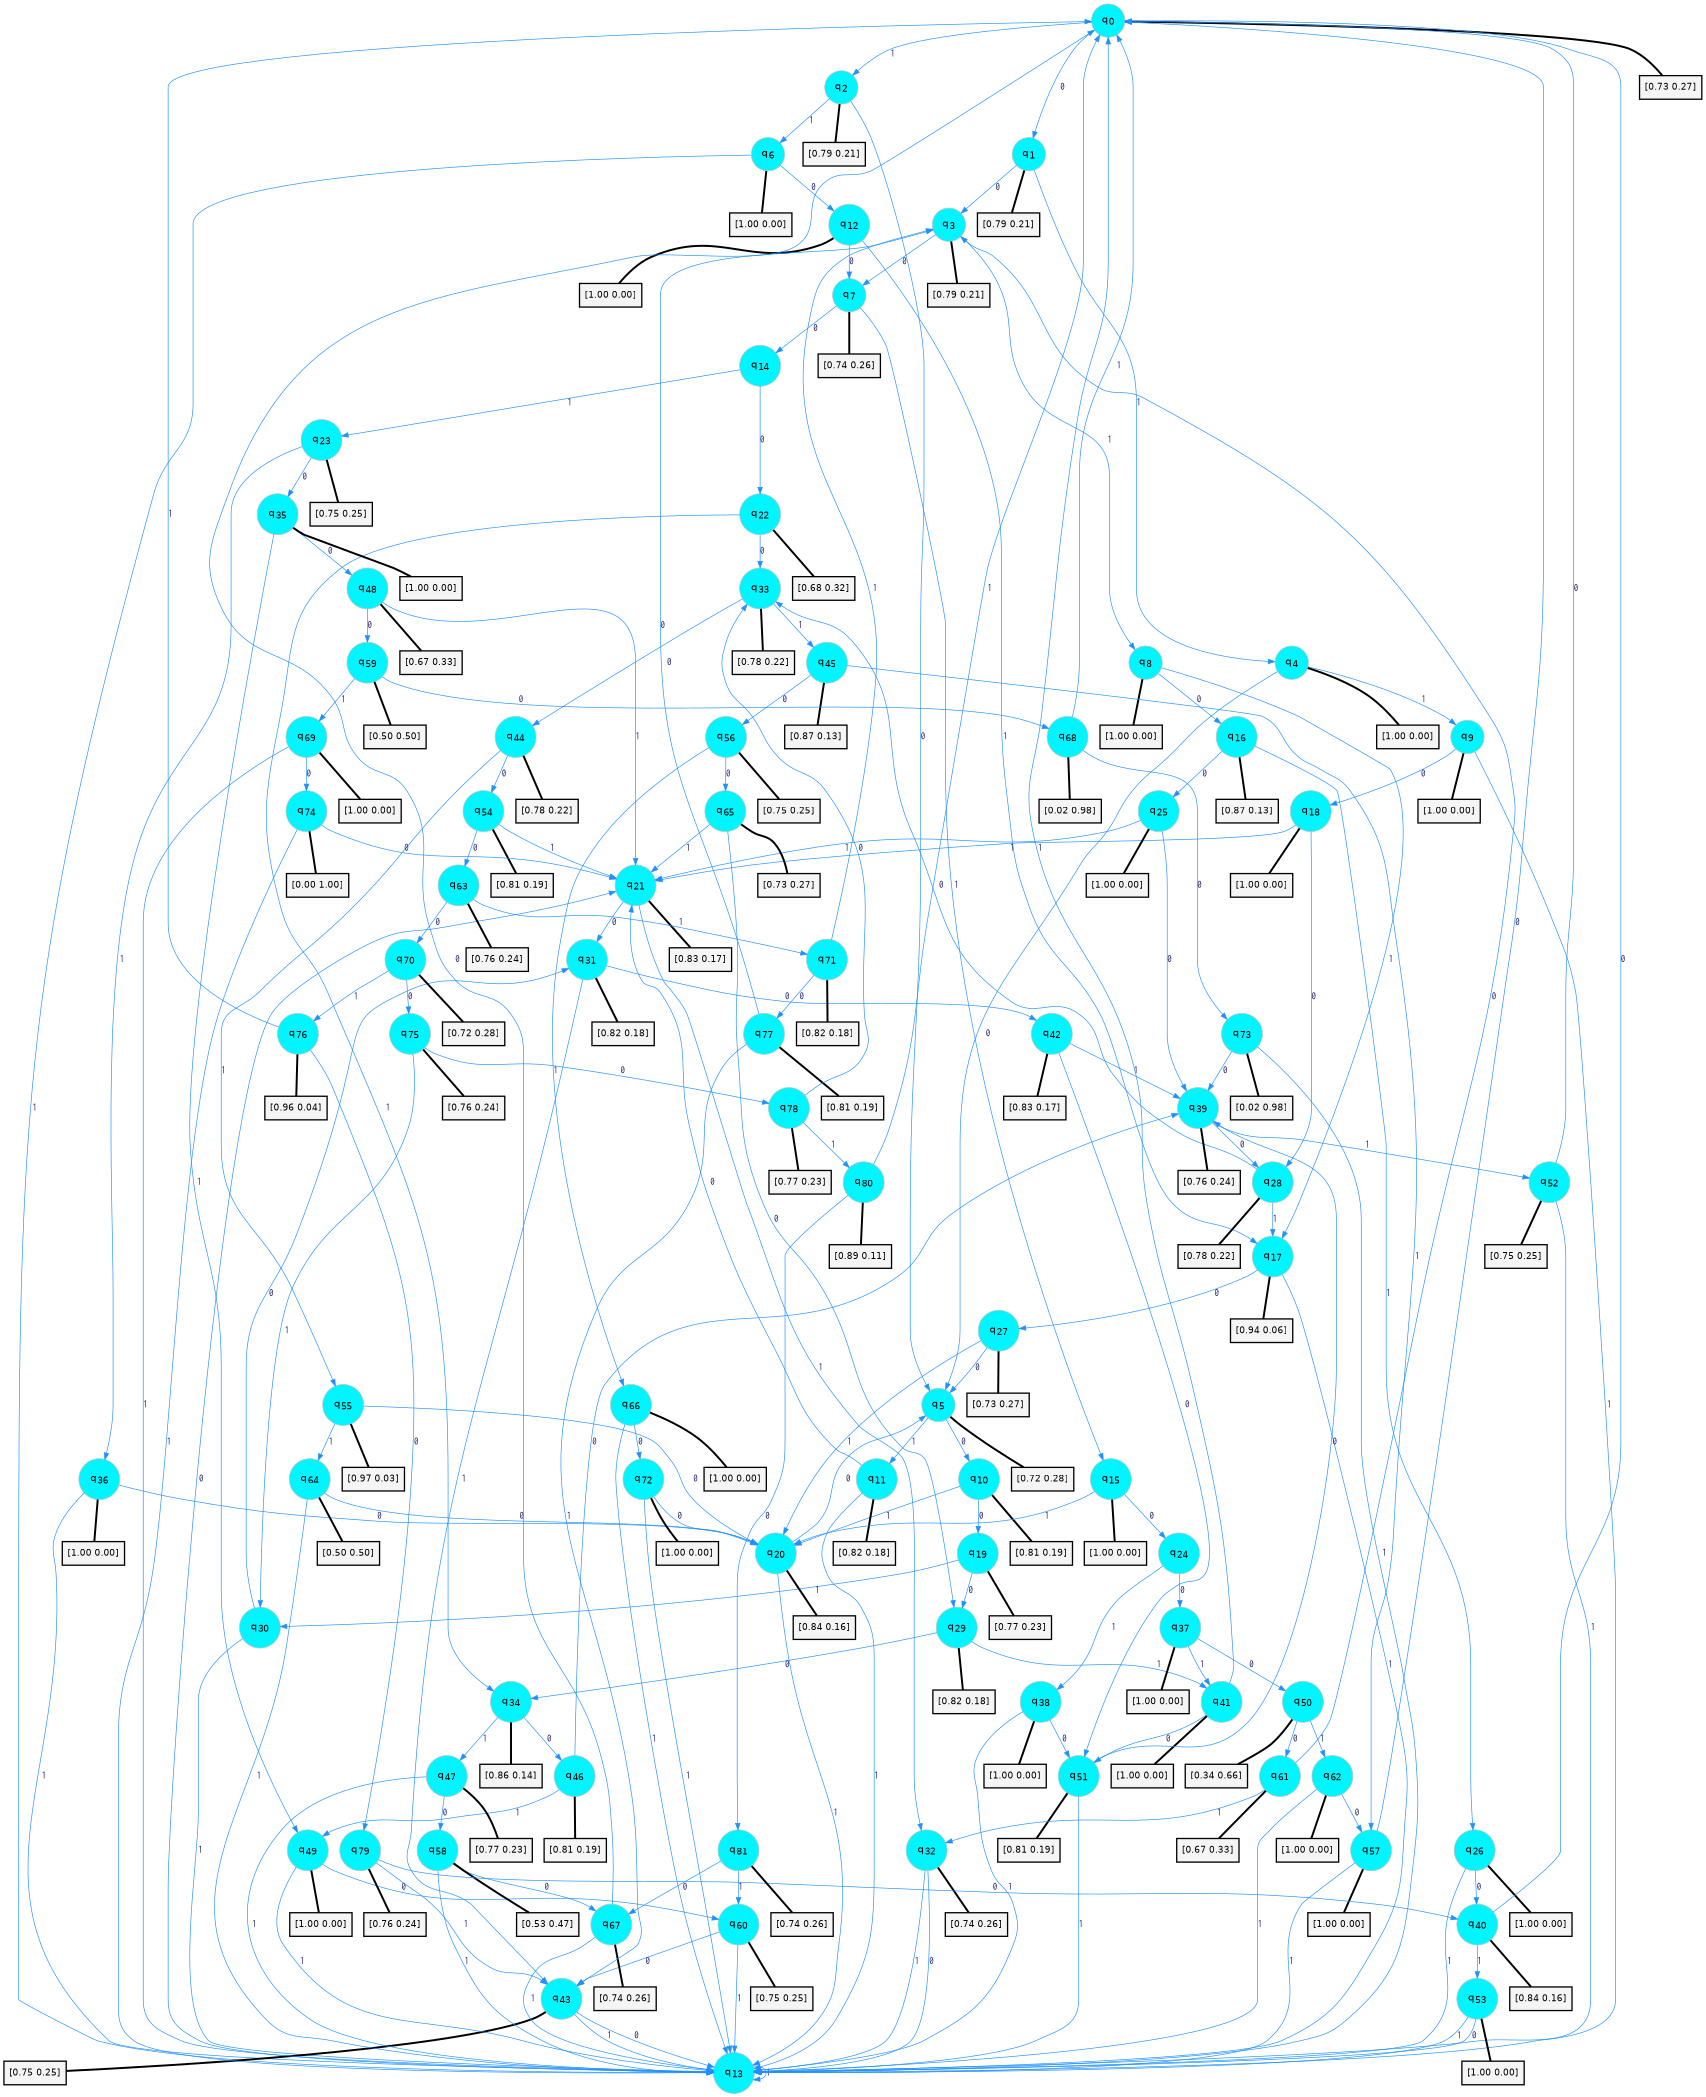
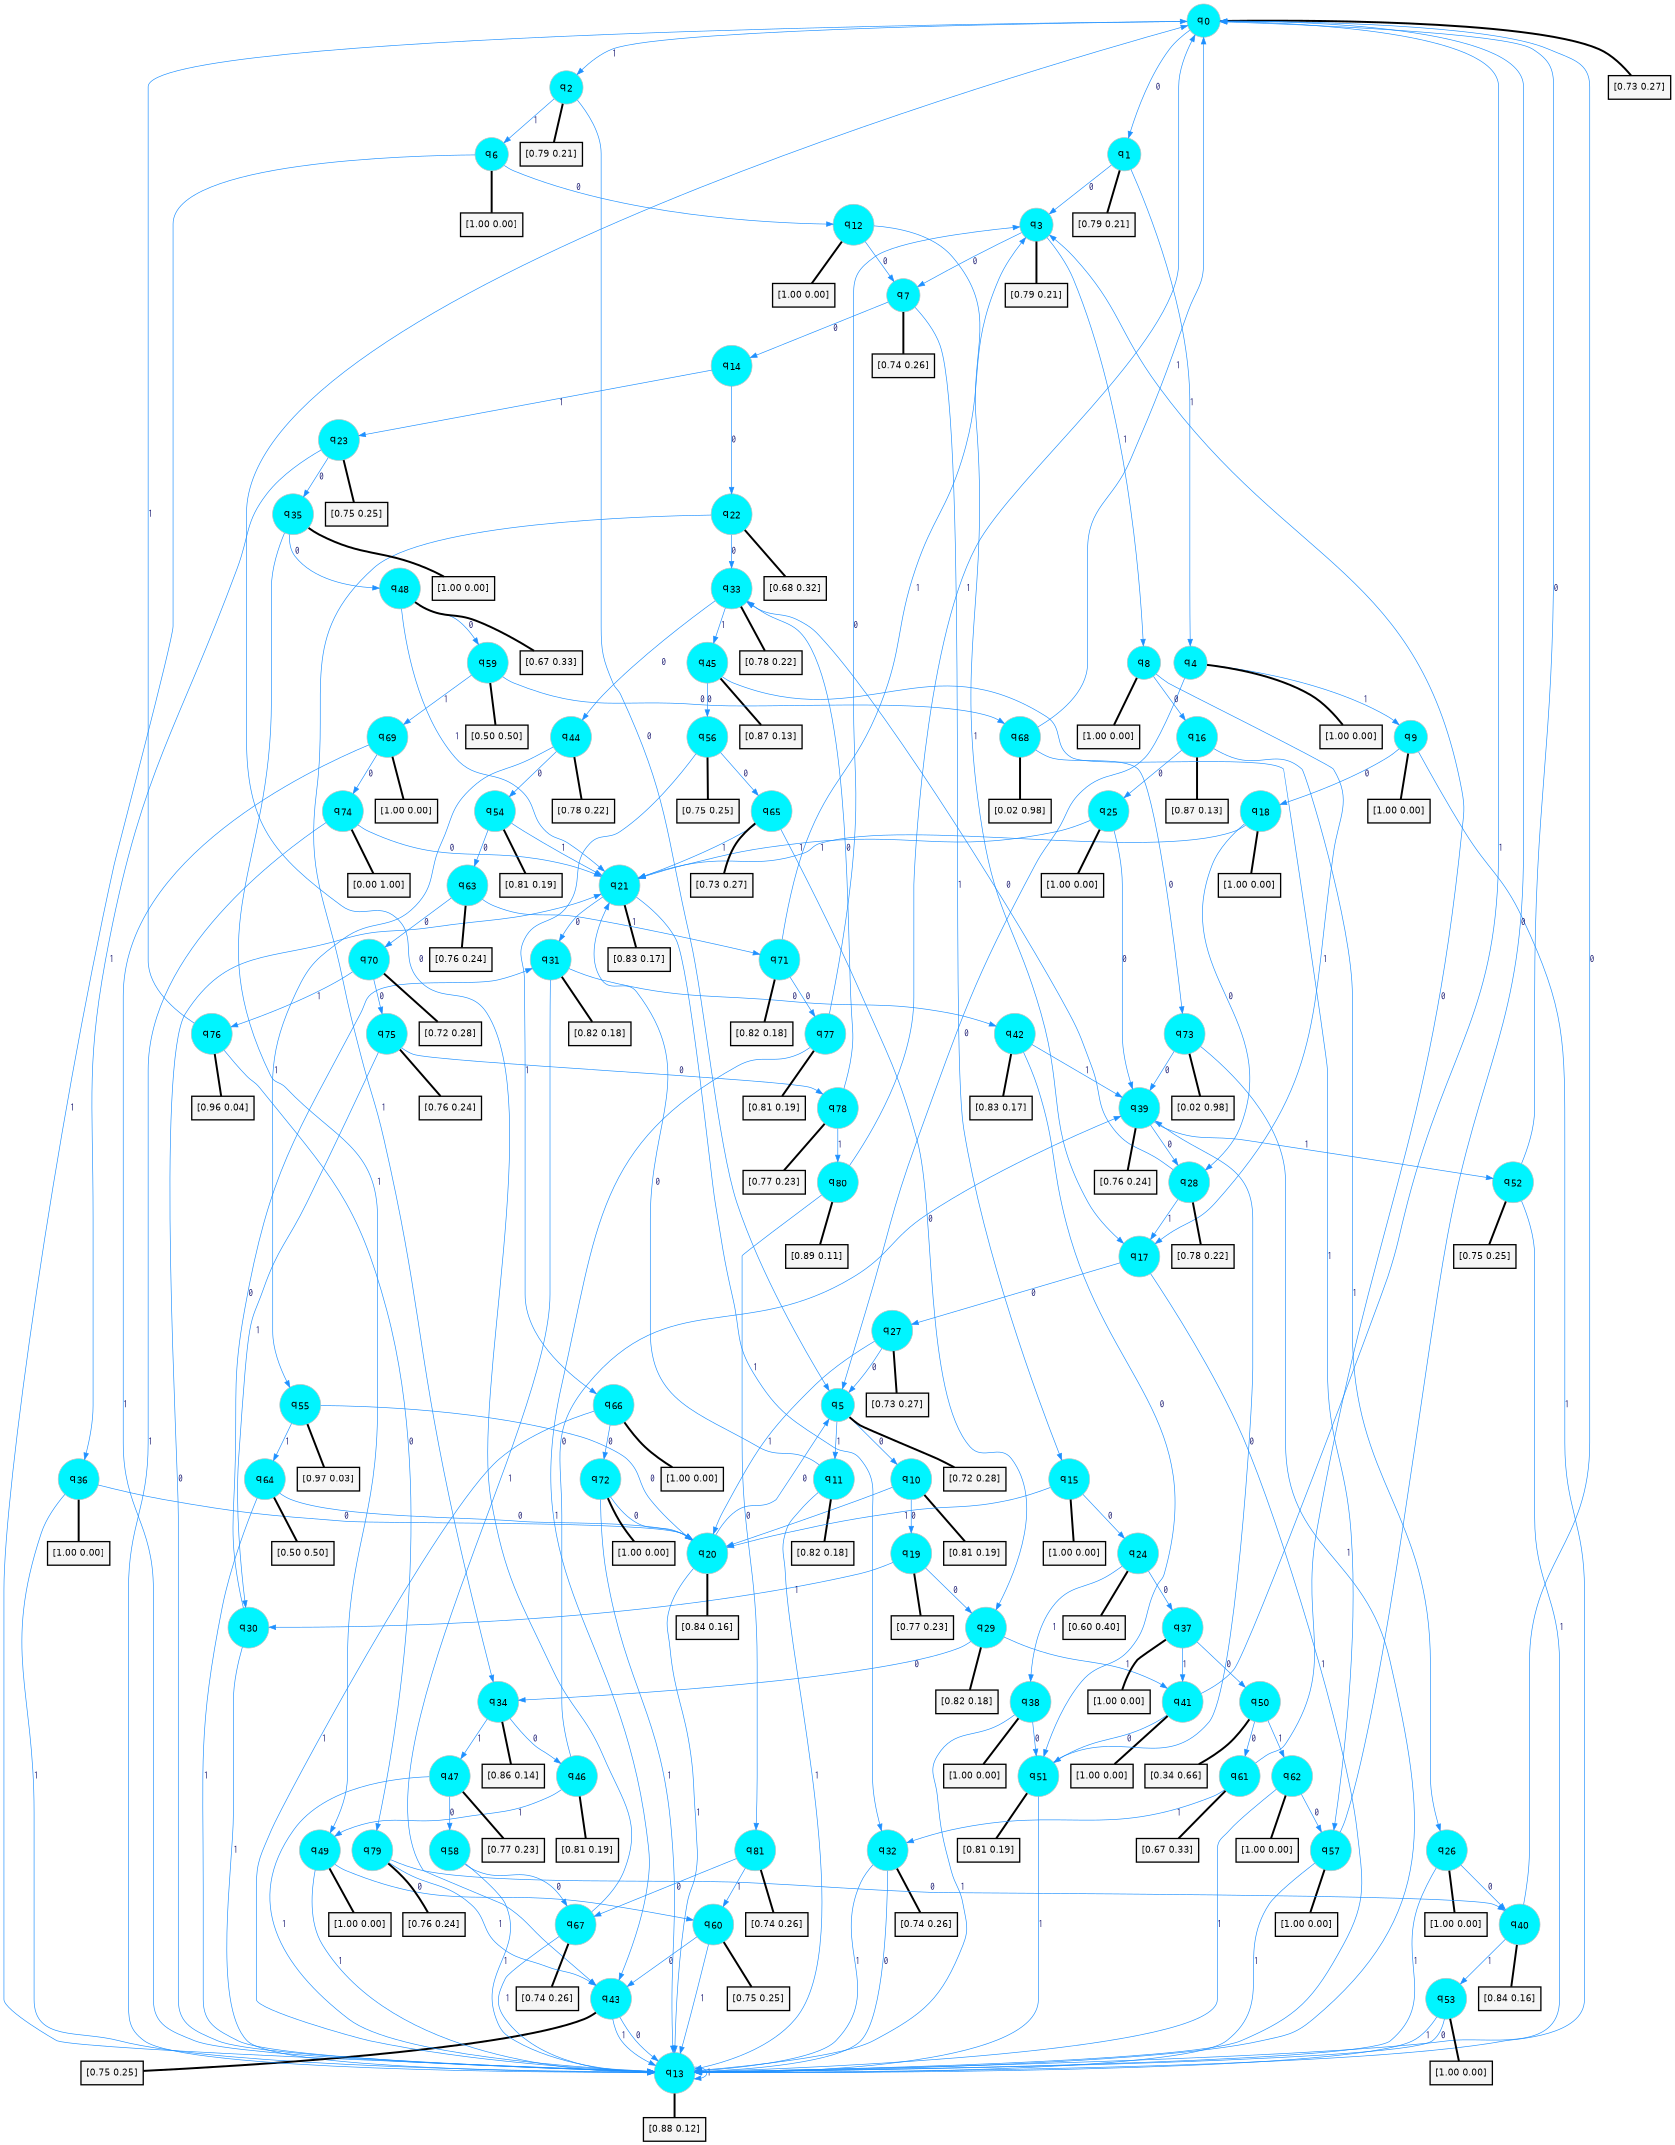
(1262, 1331) -> none
none -> (1094, 1628)
(548, 1925) -> none
none -> (675, 2129)
